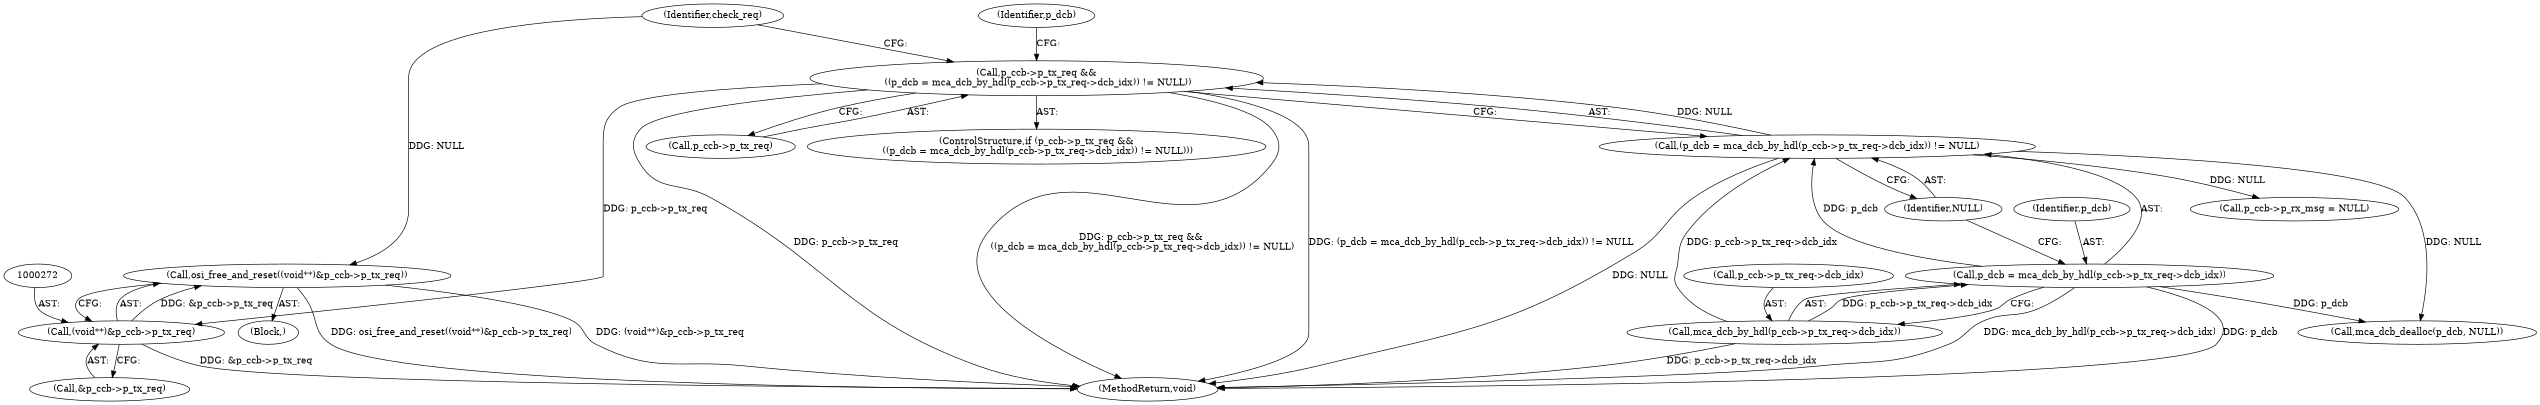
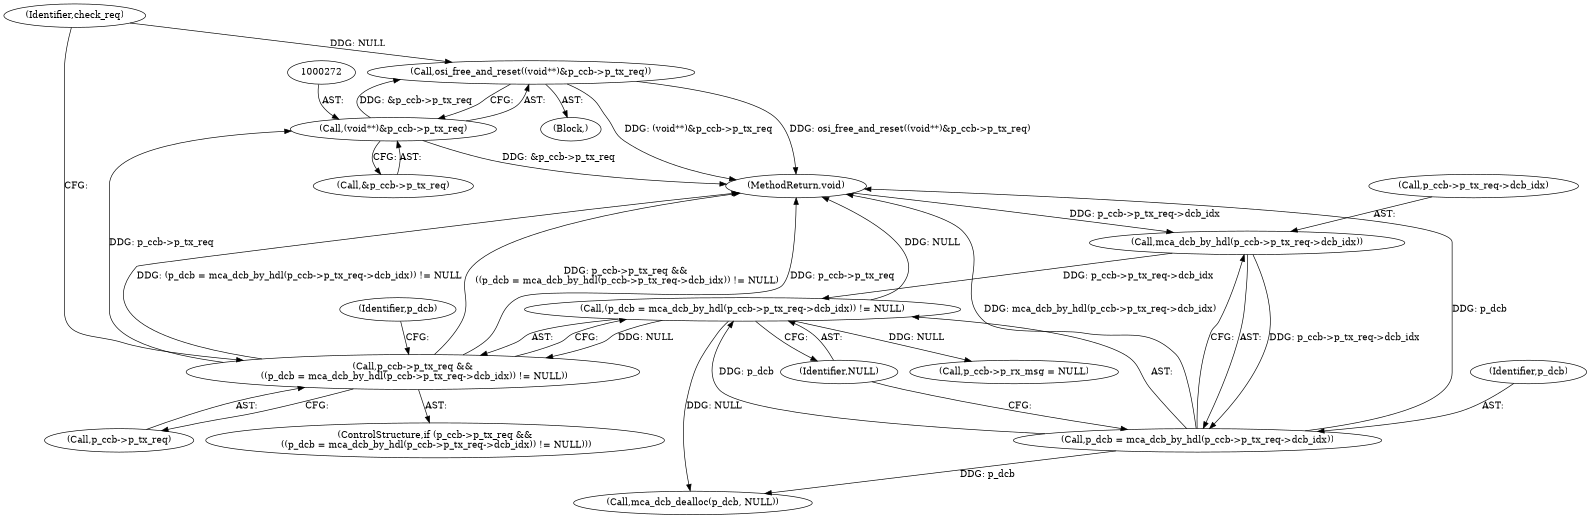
(1481, 377) -> (1010, 212)
